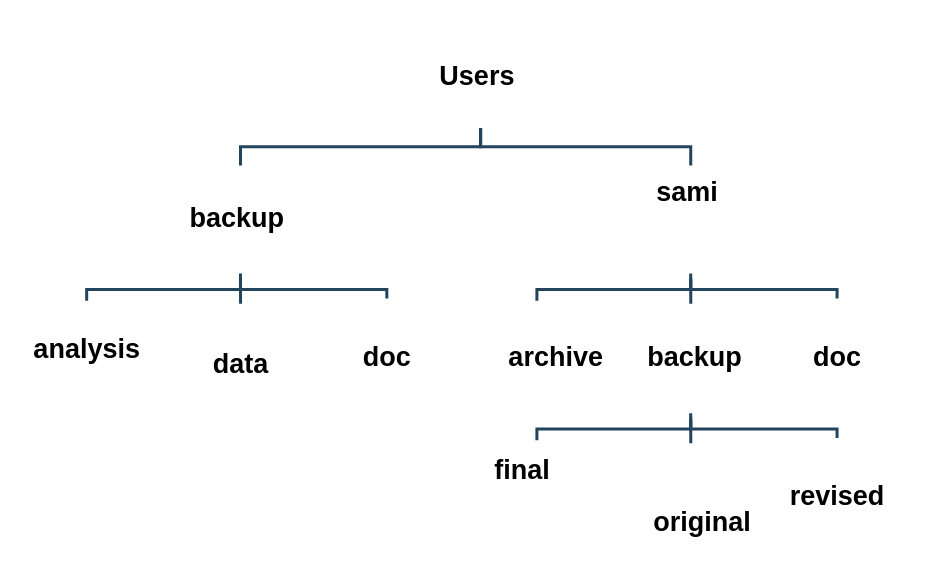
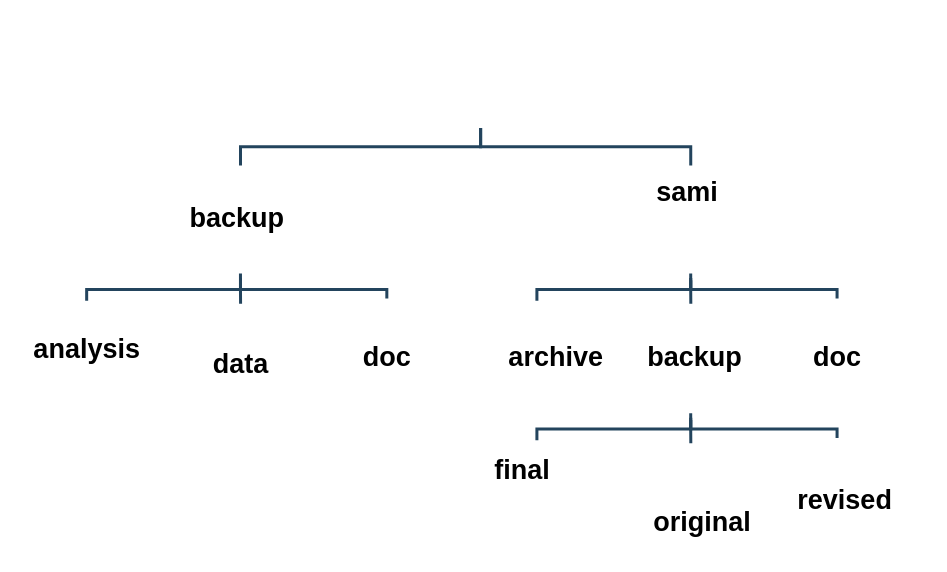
(477, 75) -> none
(837, 495) -> (844, 499)
